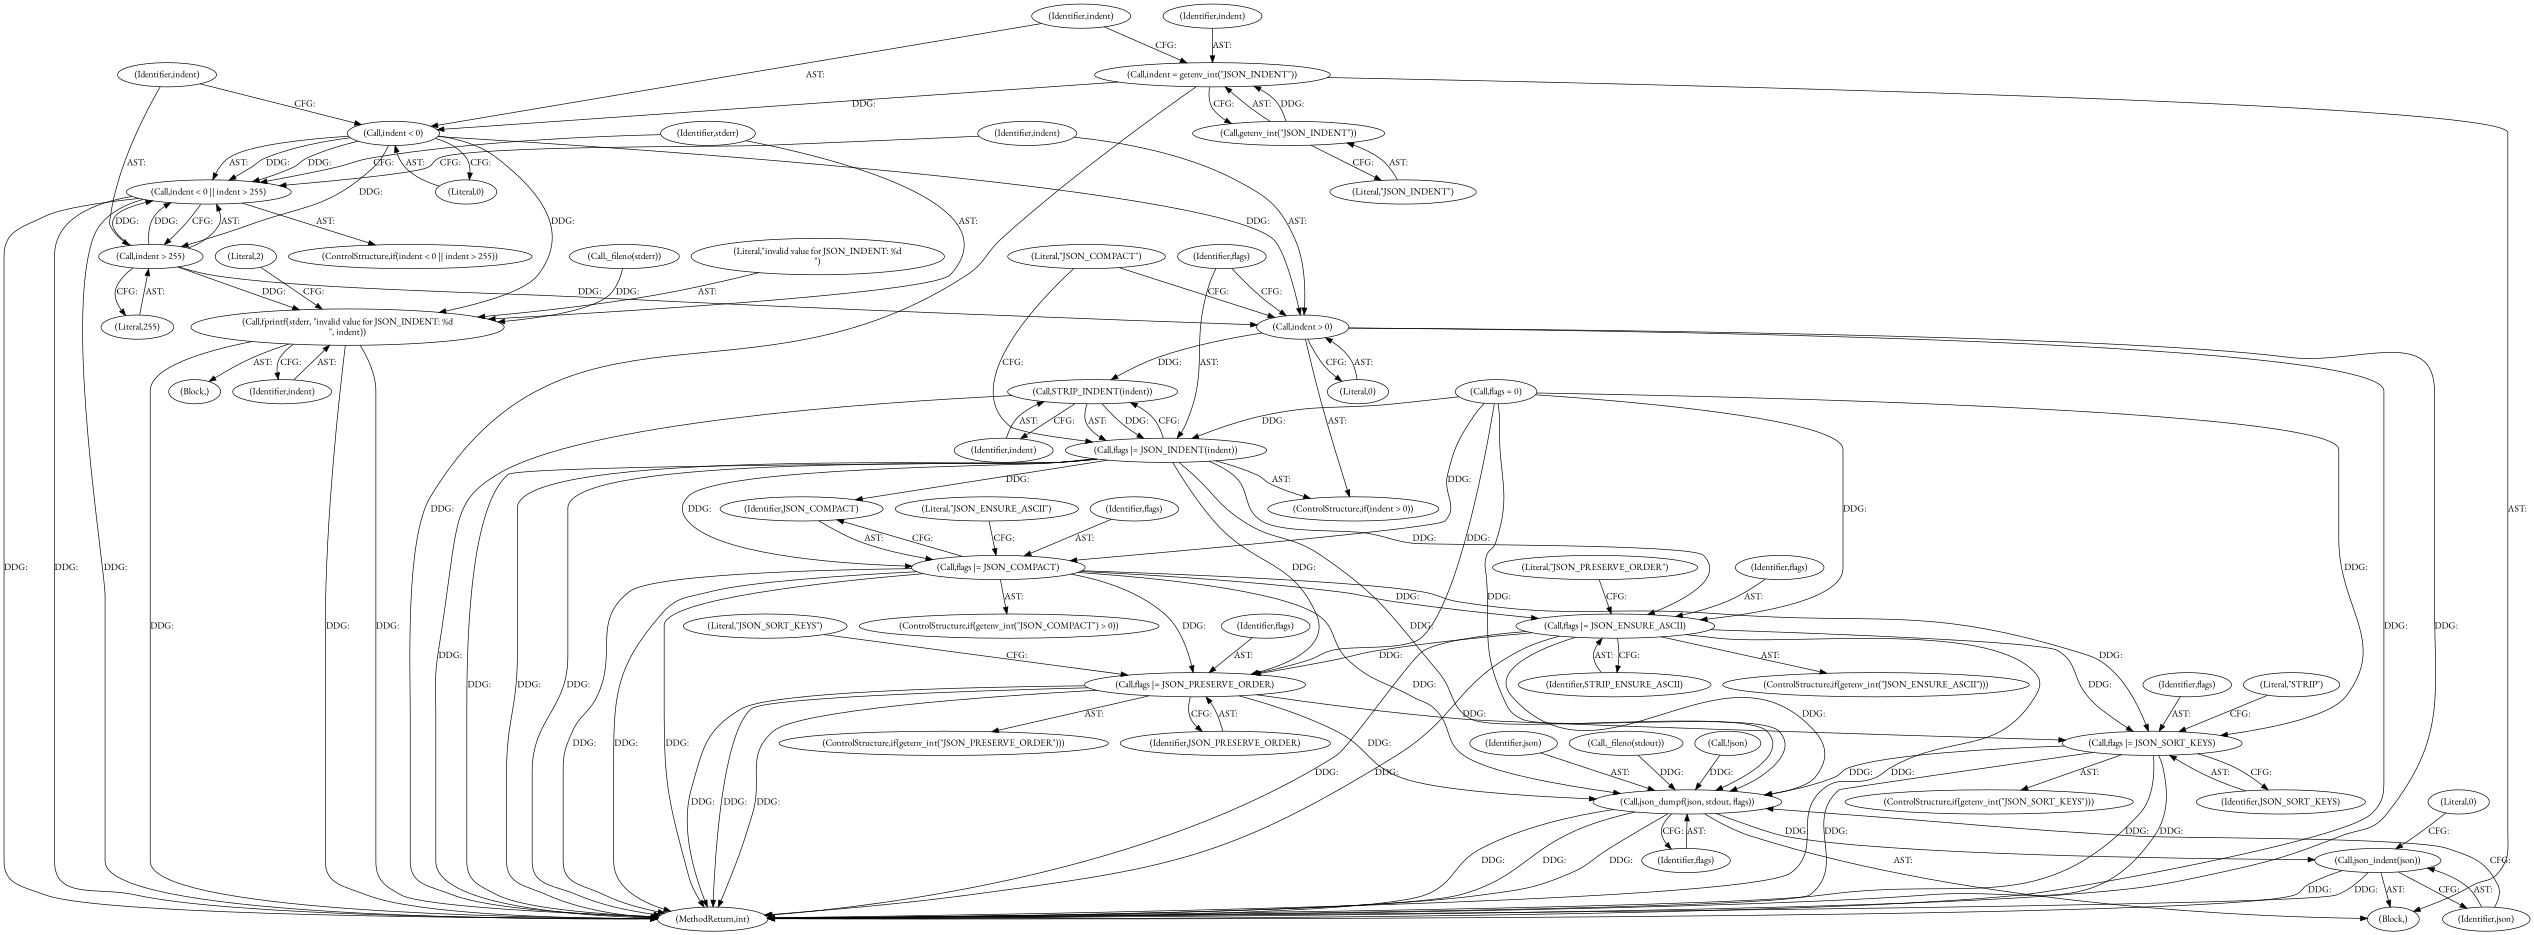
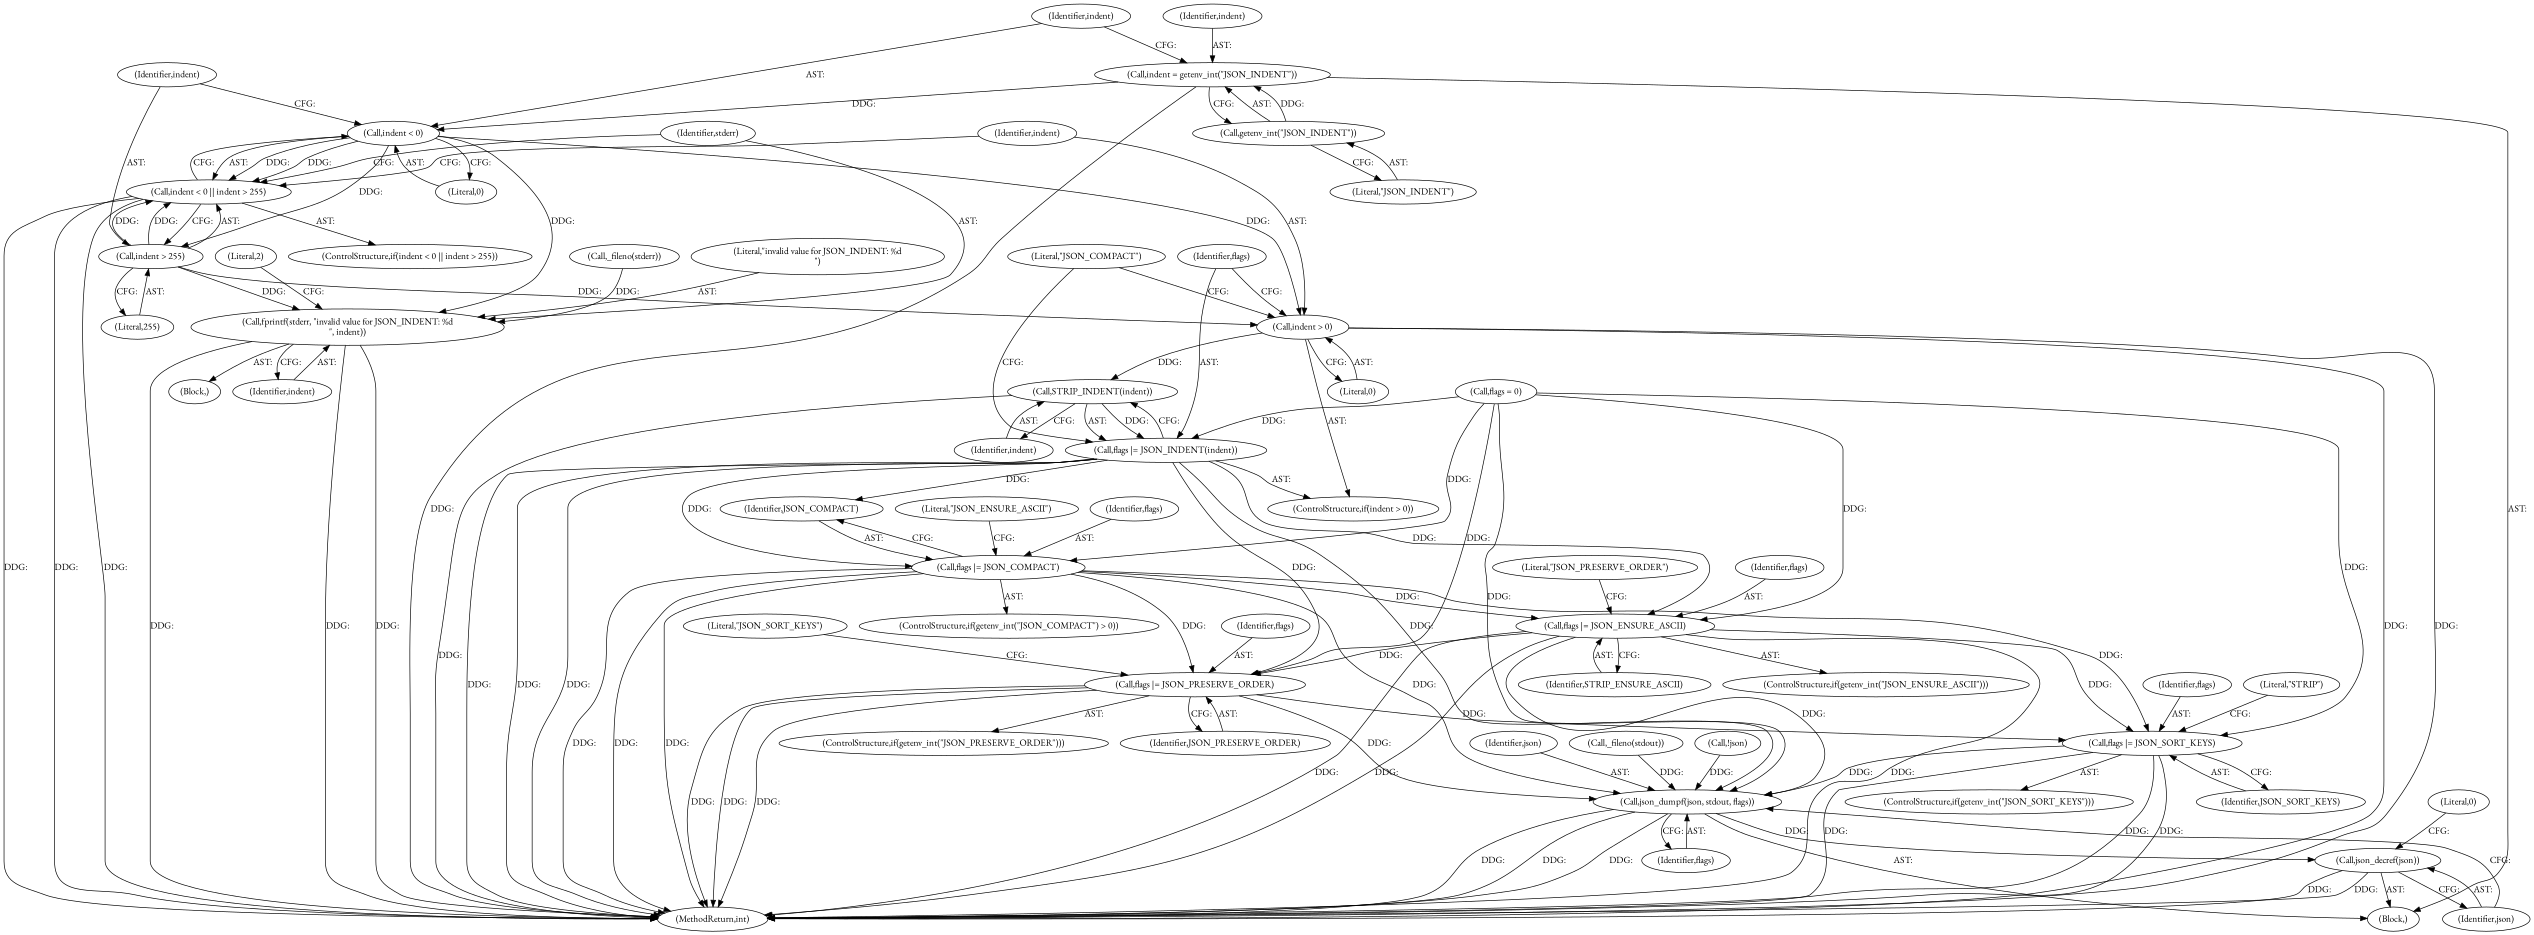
none -> (254, 144)
(2378, 861) -> (2378, 861)
